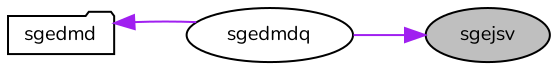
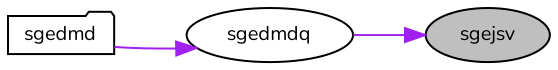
(165, 22) -> (145, 48)
